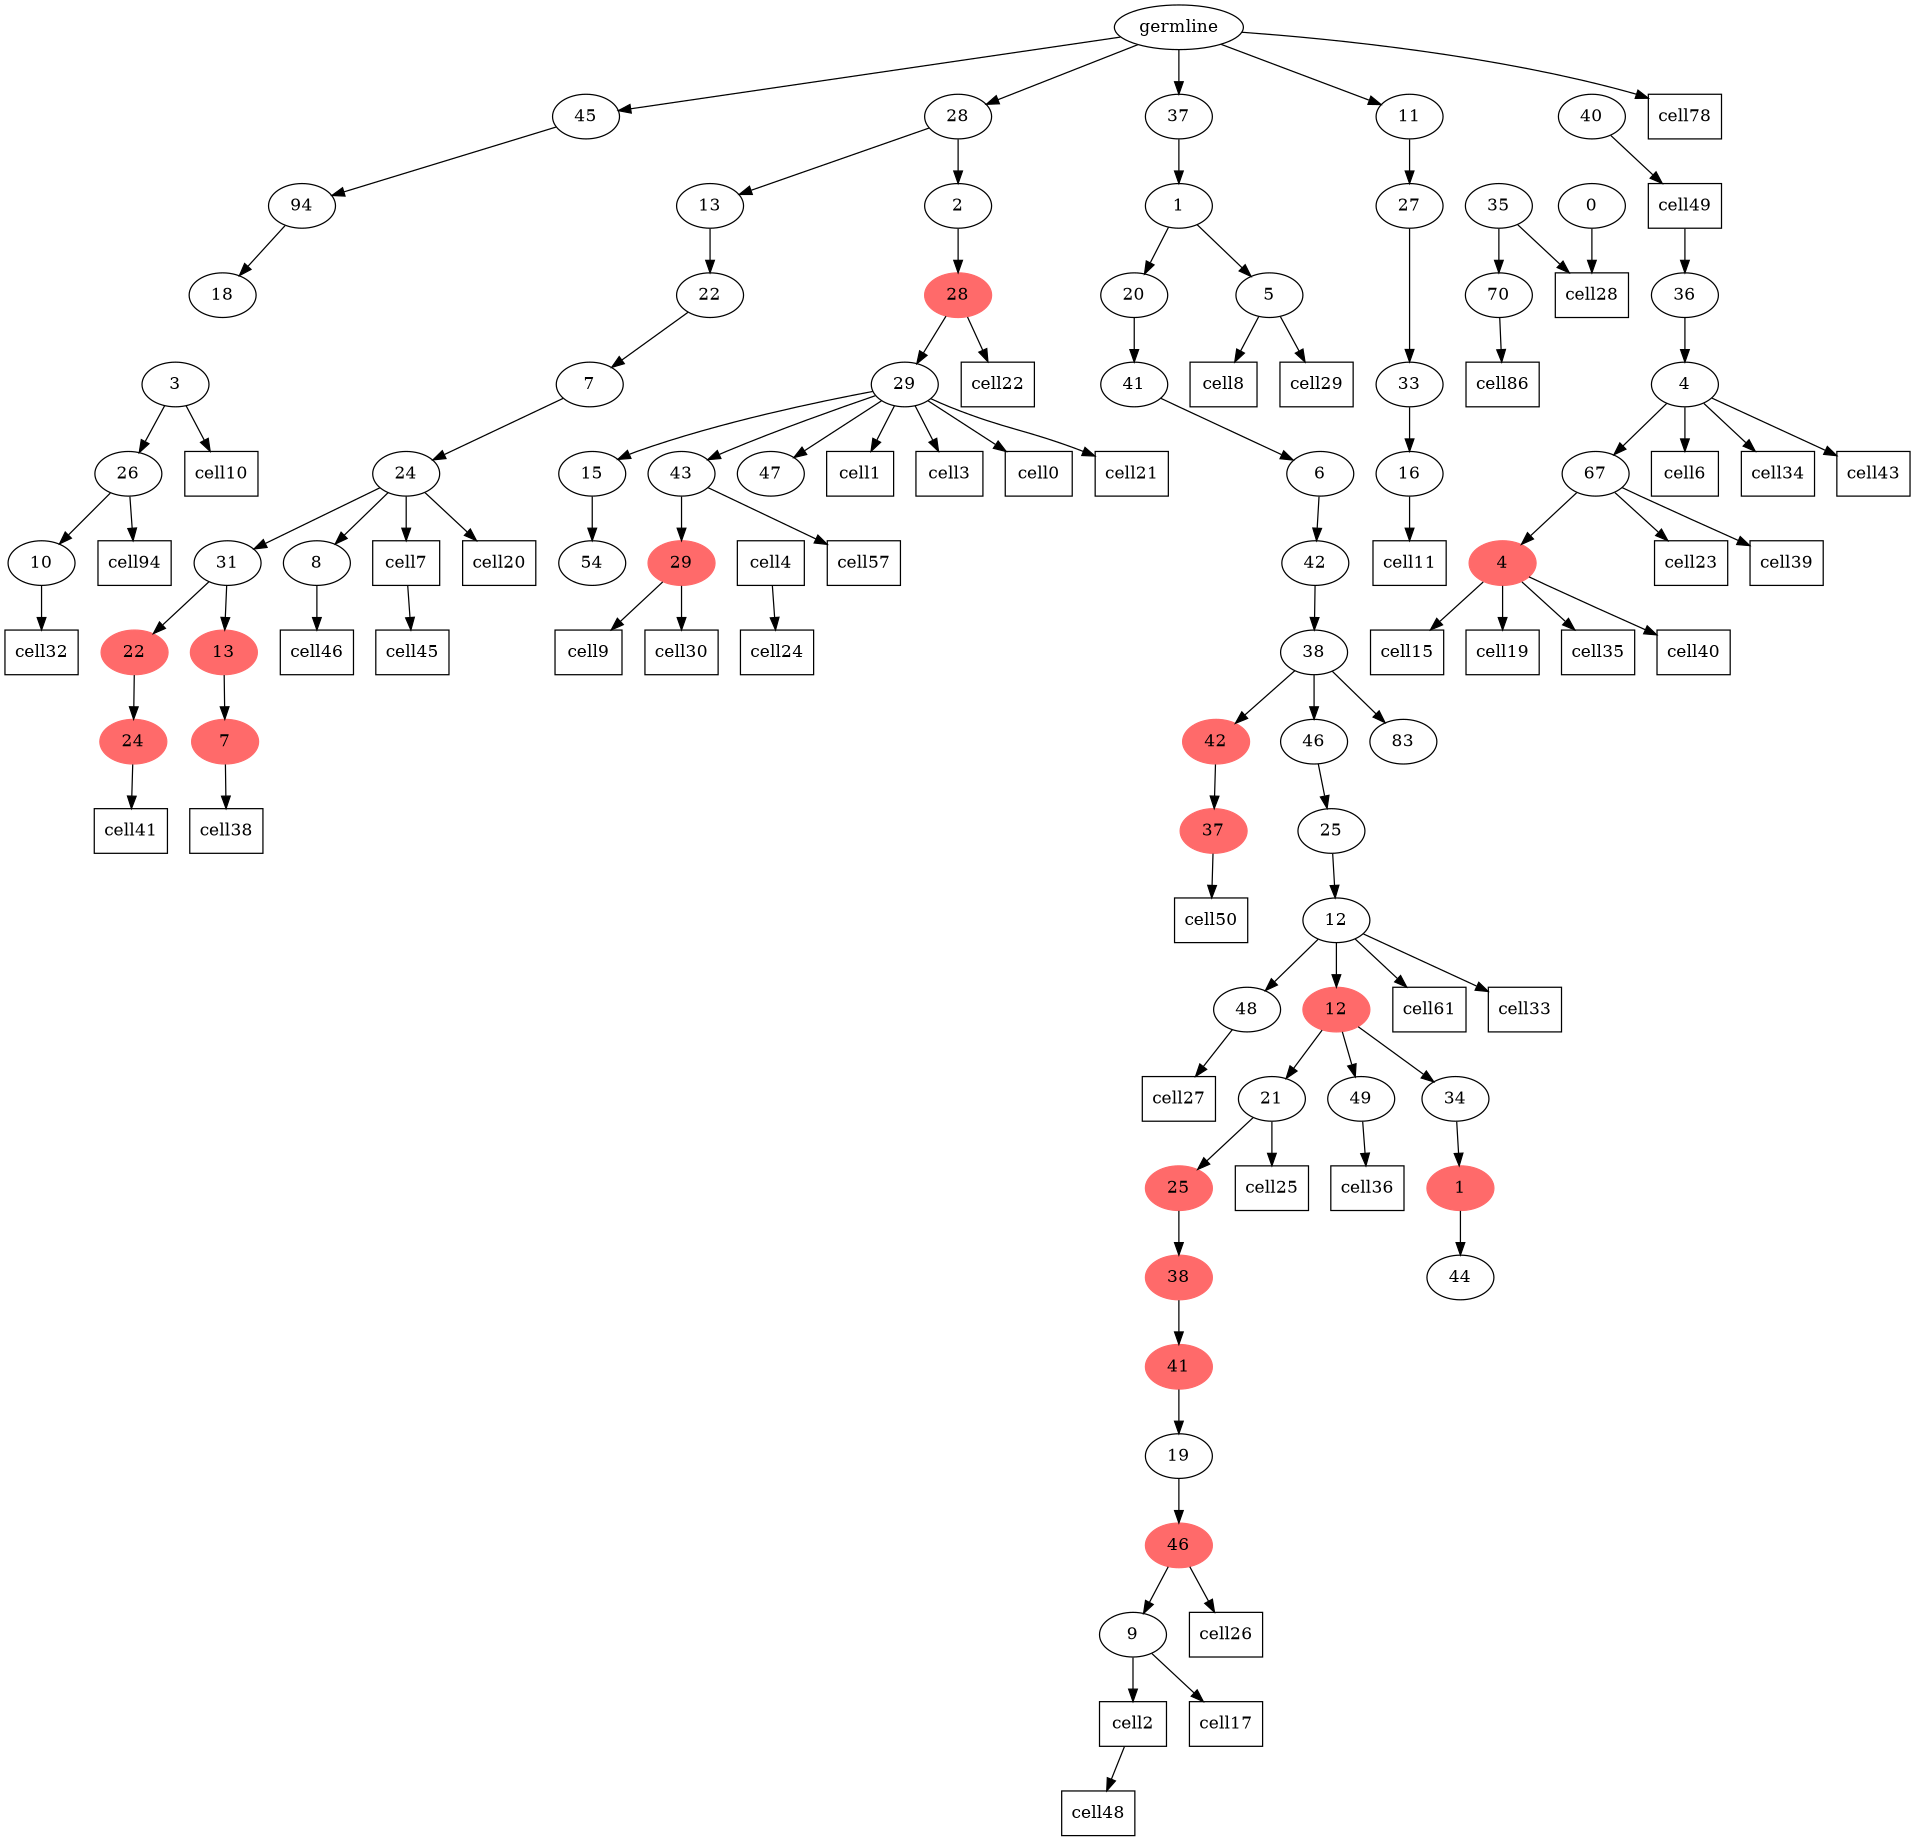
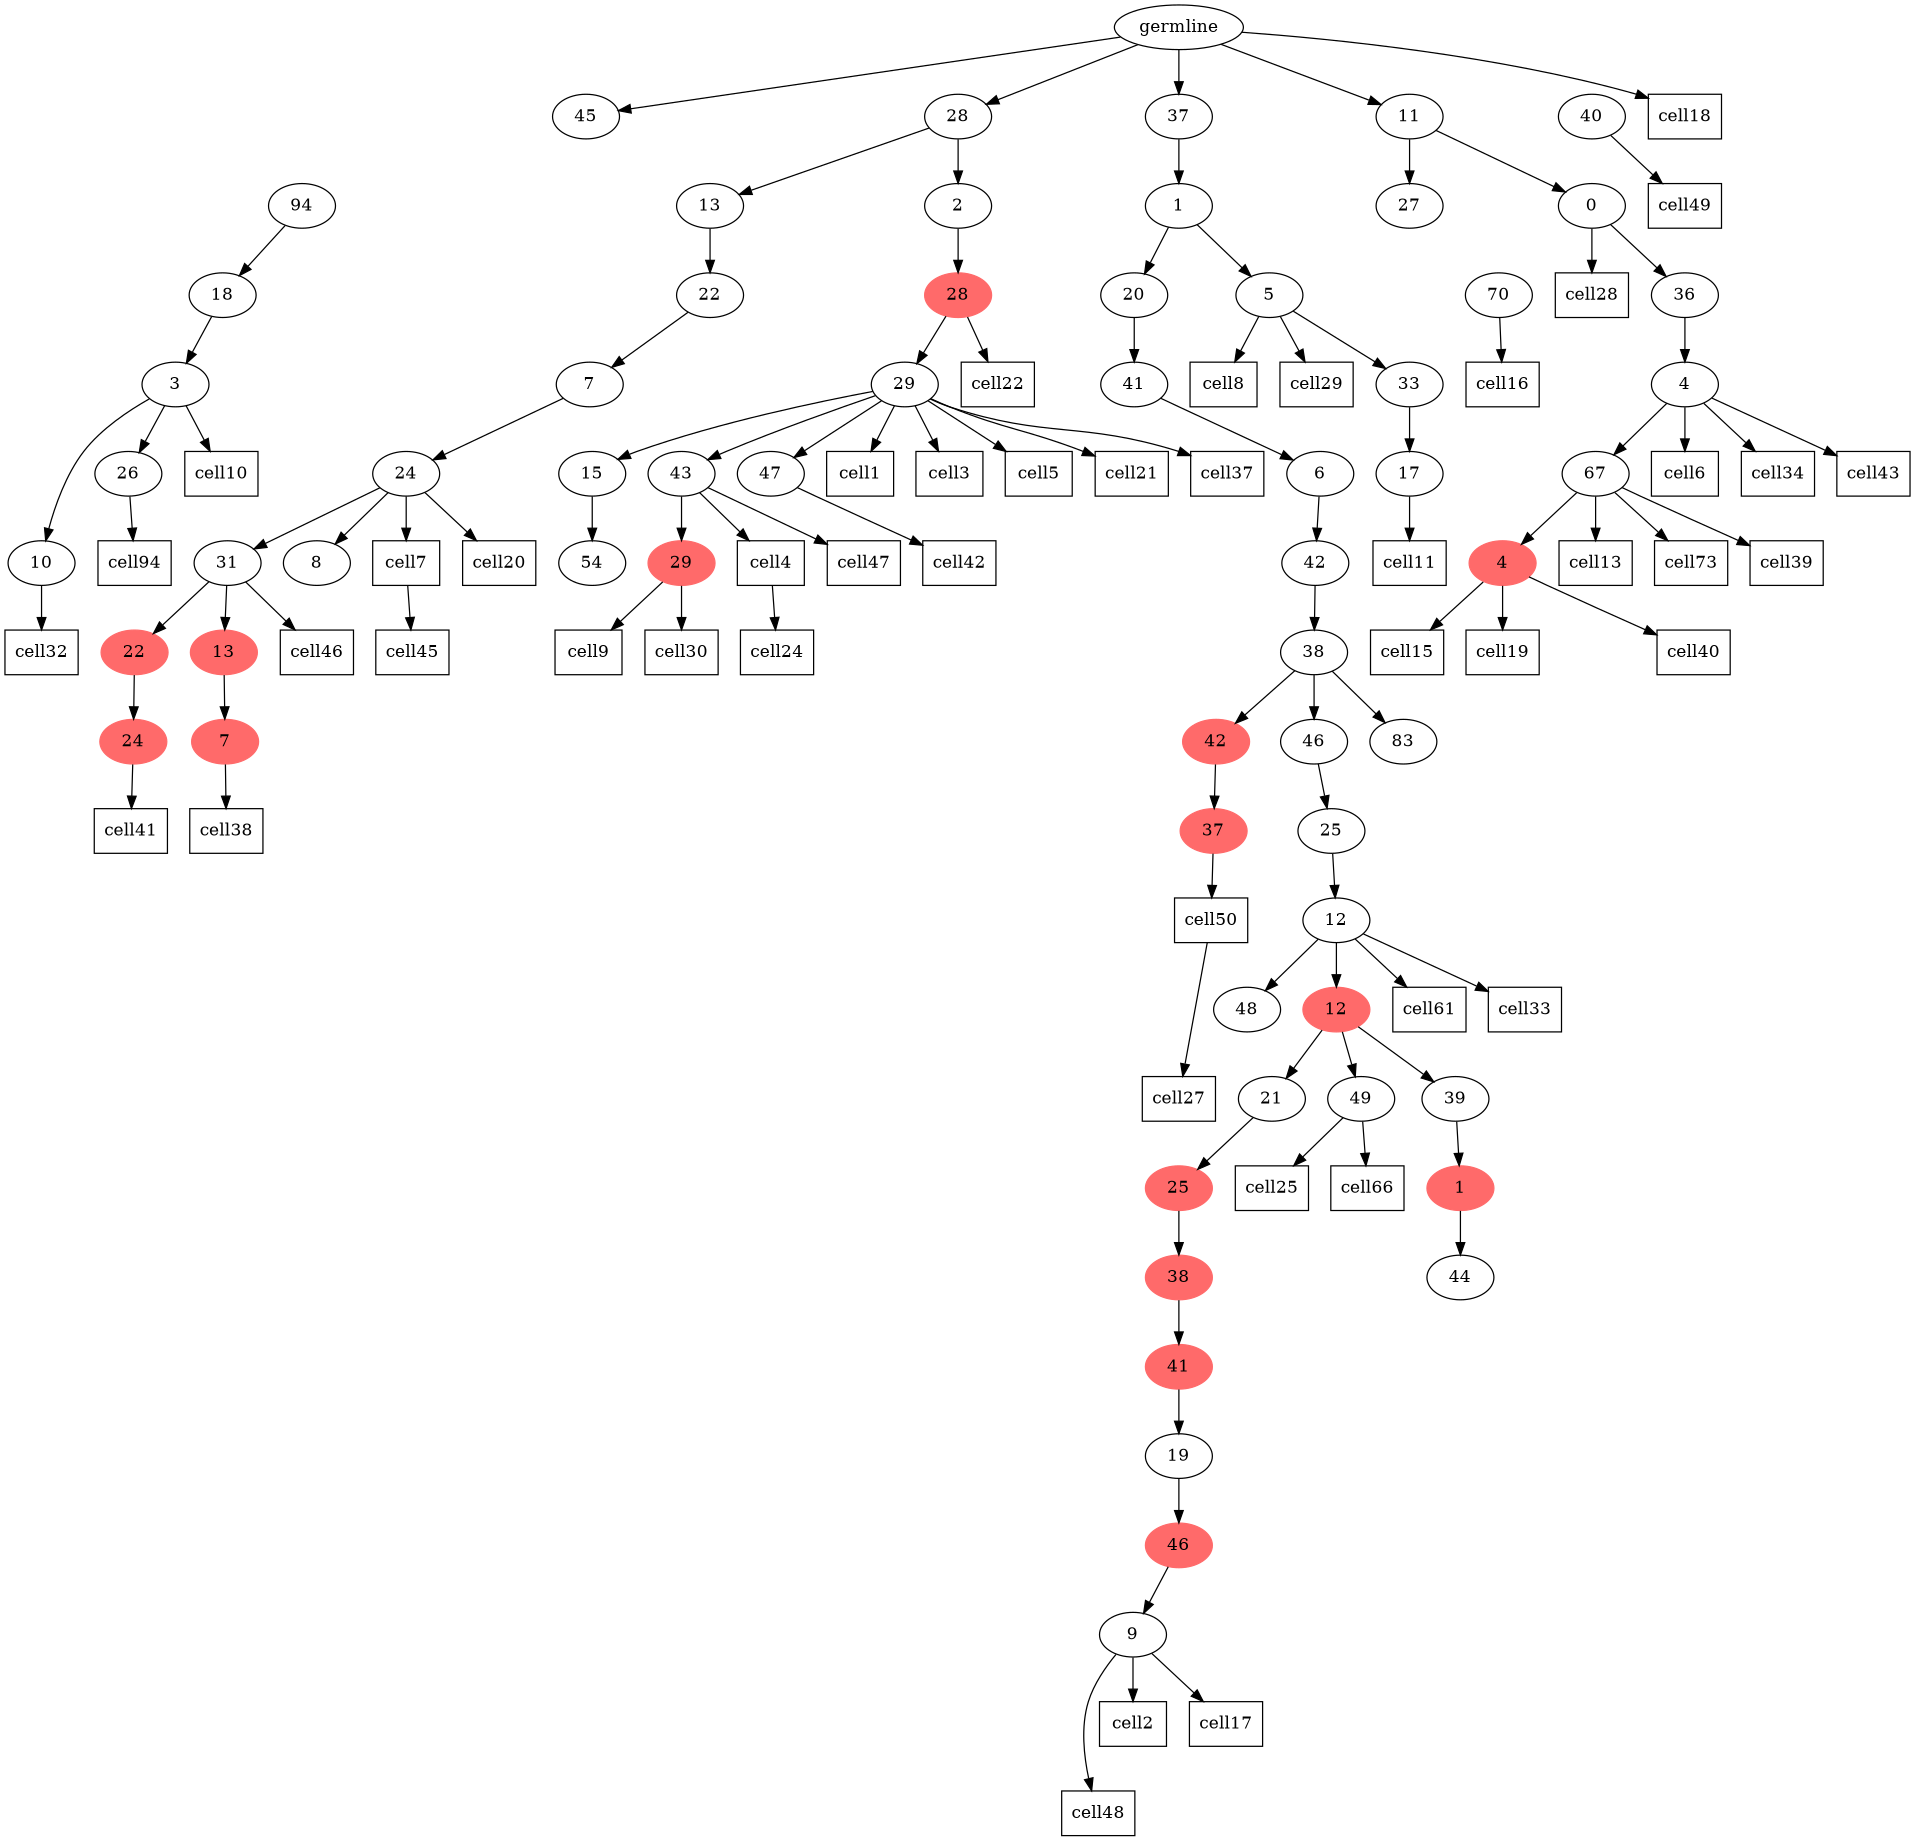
(1685, 117) -> (1685, 117)
(450, 159) -> none
none -> (1495, 159)
(1499, 206) -> none
(1685, 244) -> (1634, 246)
(1410, 289) -> (1334, 336)
none -> (202, 334)
(1503, 384) -> (1503, 384)
(1039, 474) -> (1039, 474)
none -> (1227, 474)
(1410, 474) -> (1410, 474)
none -> (720, 512)
(89, 514) -> (83, 452)
(864, 563) -> (864, 563)
none -> (959, 563)
none -> (1596, 563)
(1691, 563) -> (1691, 563)
(317, 602) -> (266, 602)
(1598, 652) -> none
(1218, 1048) -> (1196, 1003)
(1455, 1099) -> (1455, 1099)
(1272, 1137) -> (1323, 1137)
(1367, 1188) -> (1367, 1188)
(1226, 1635) -> none
(1118, 1763) -> (1086, 1713)
